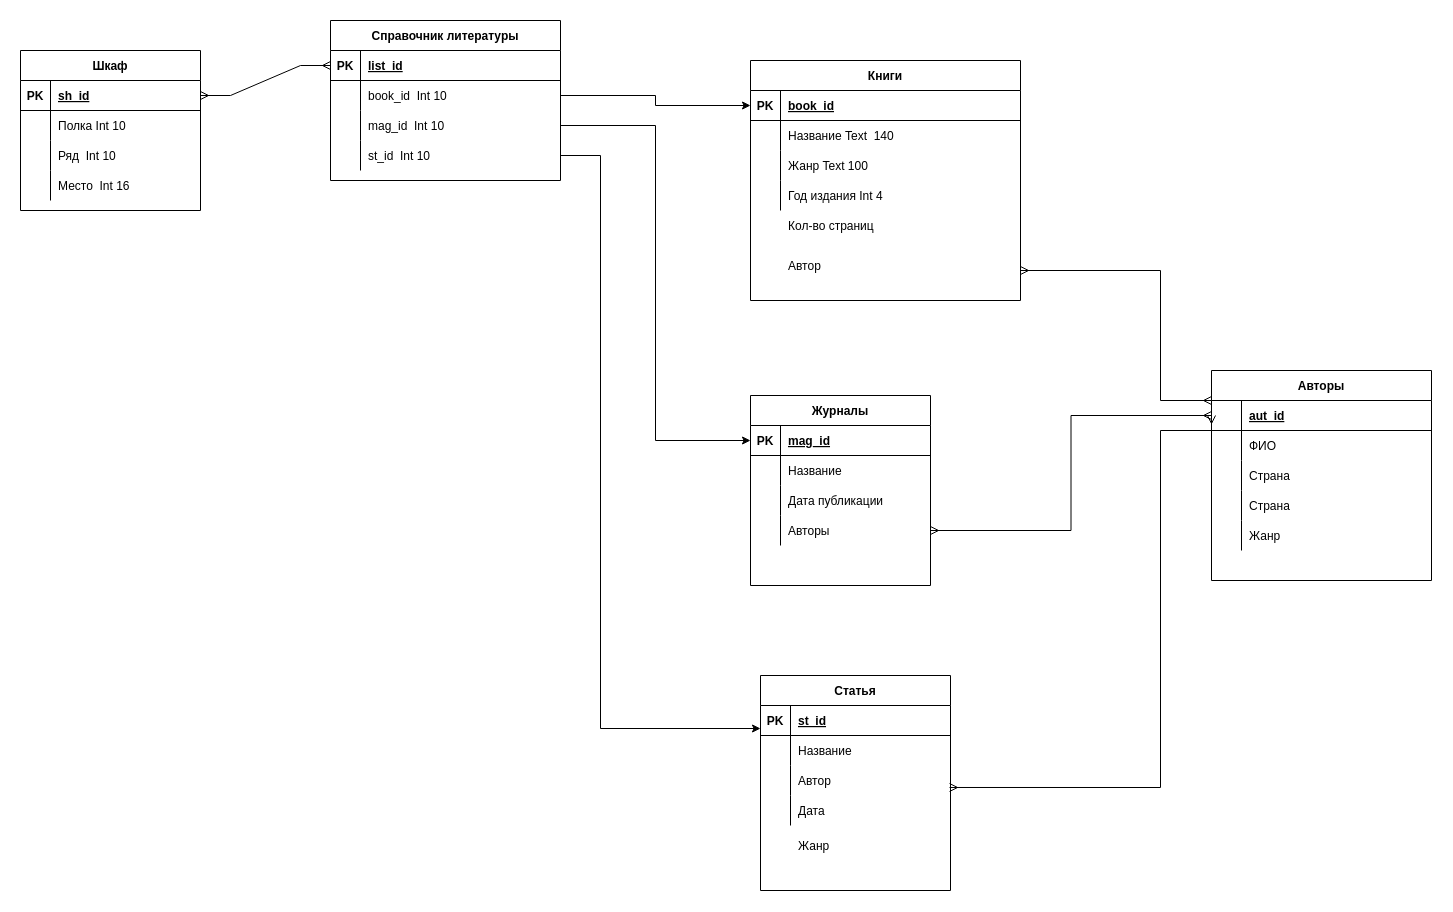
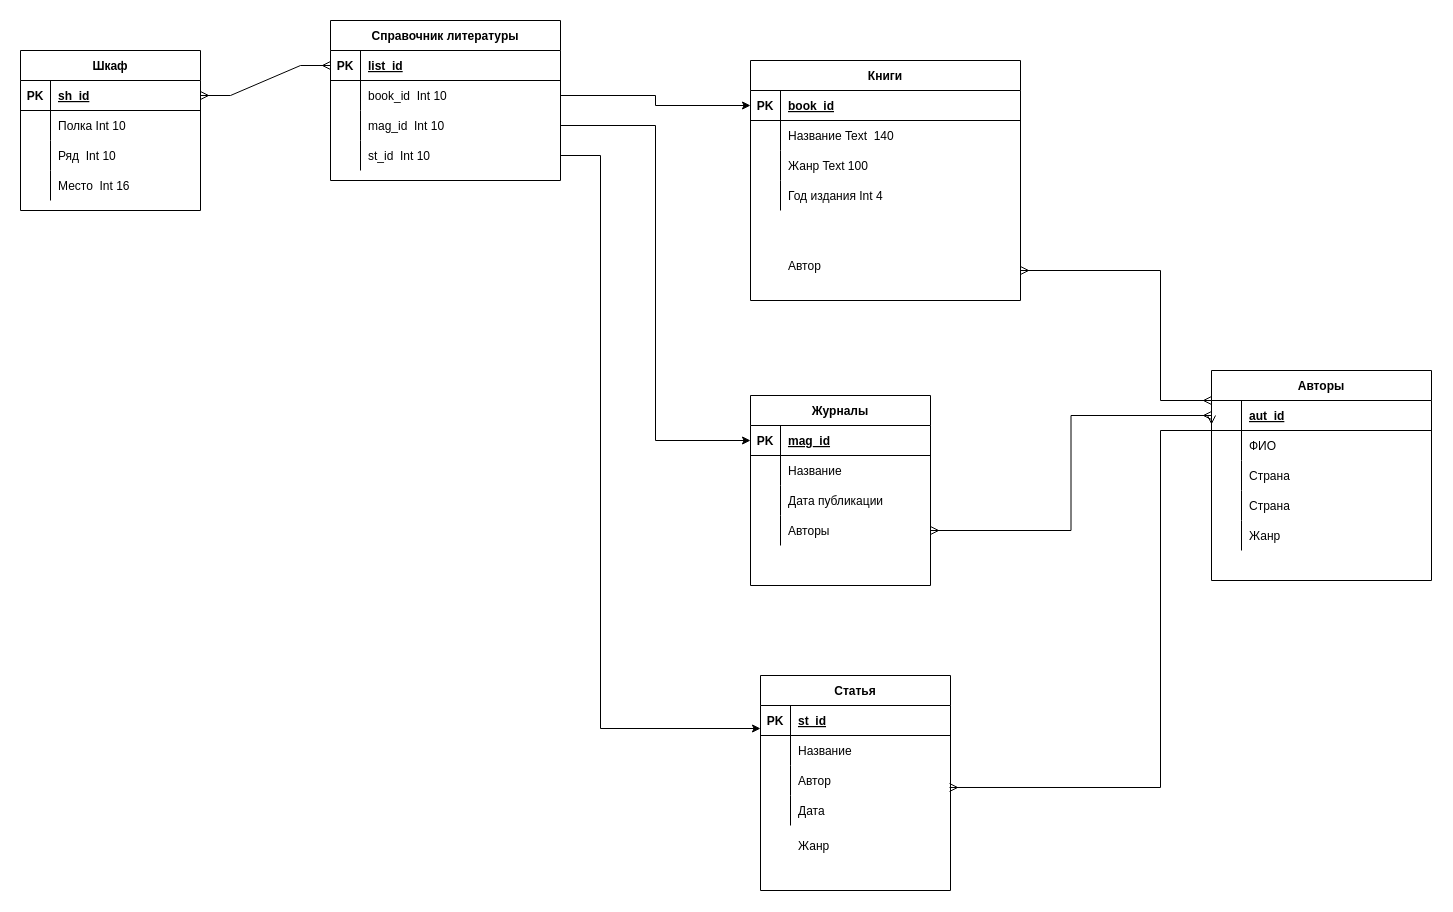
(856, 226) -> none
